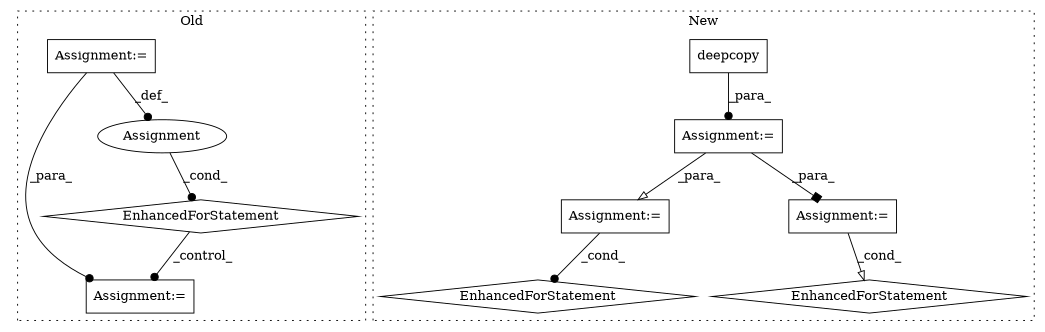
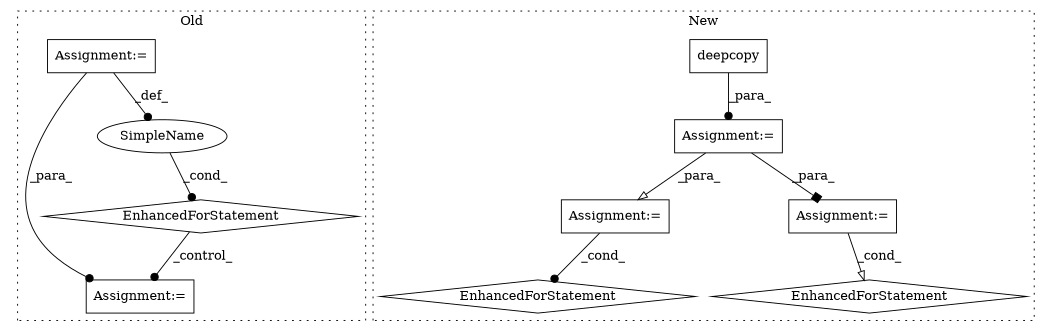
(162, 136) -> (162, 136)
